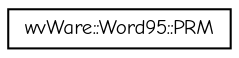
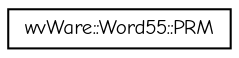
(119, 29) -> (119, 29)
